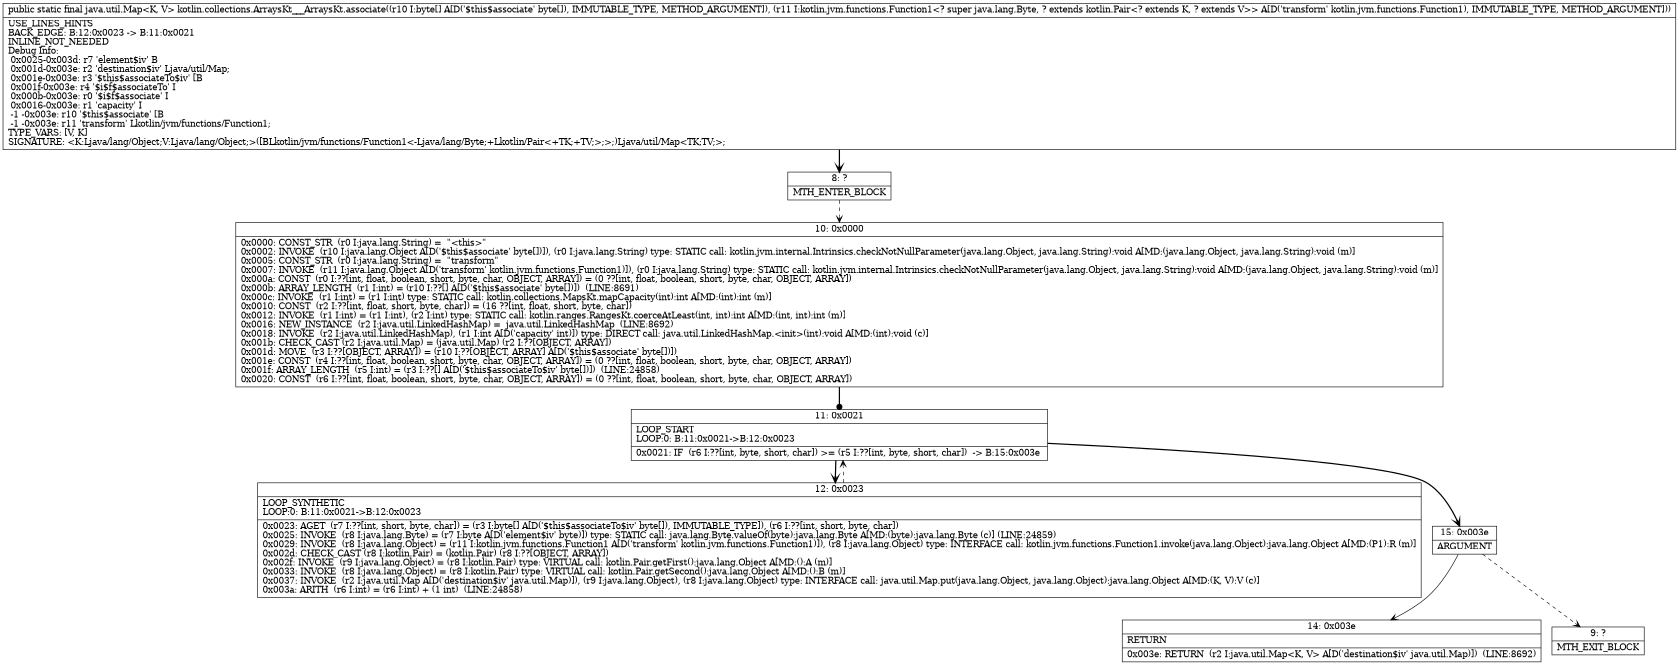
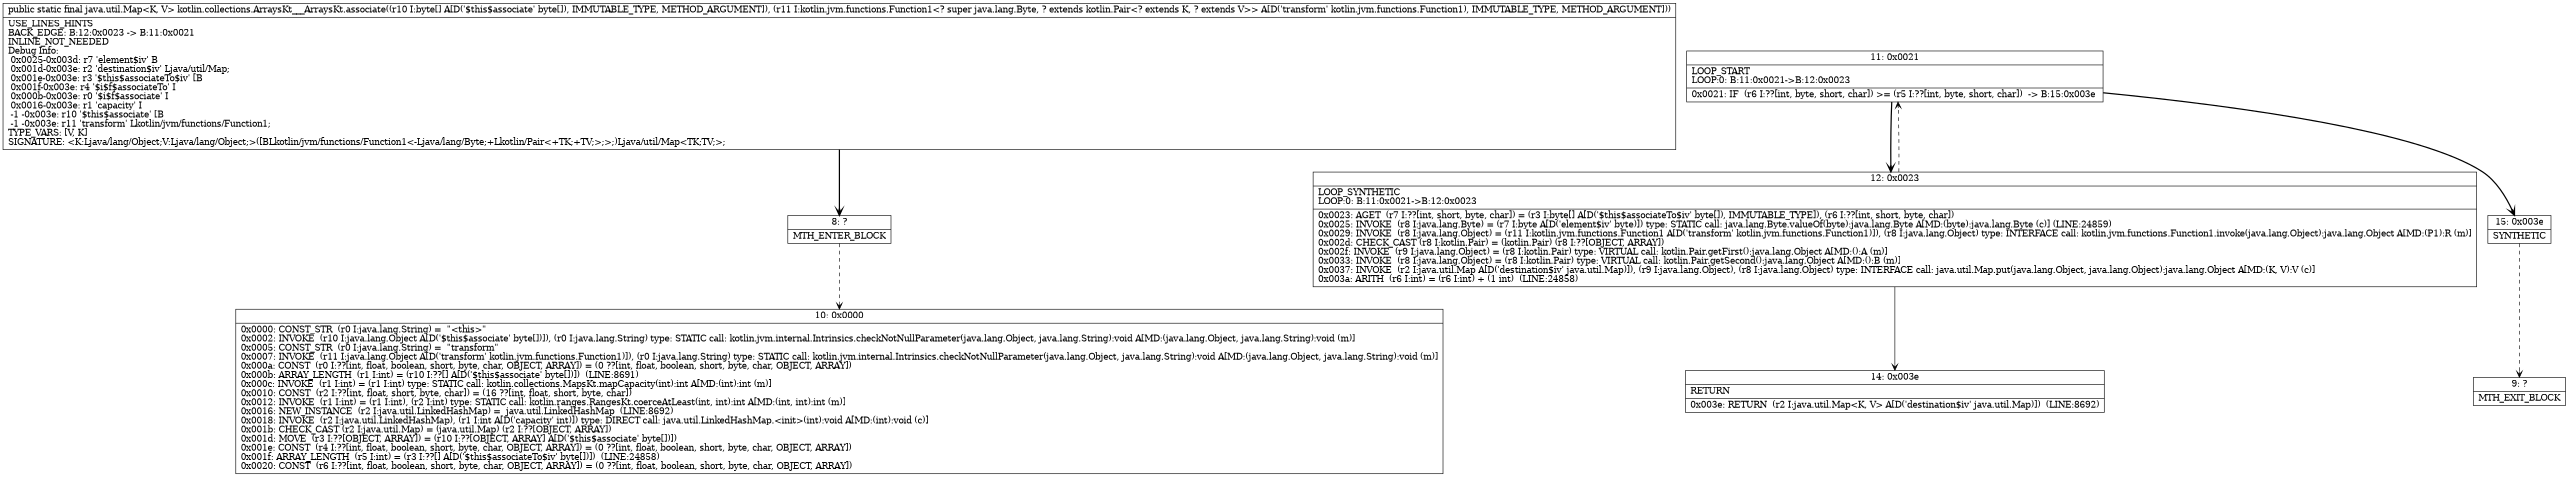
(839, 396) -> none
(1465, 547) -> (2519, 236)
(1433, 591) -> (1895, 326)
